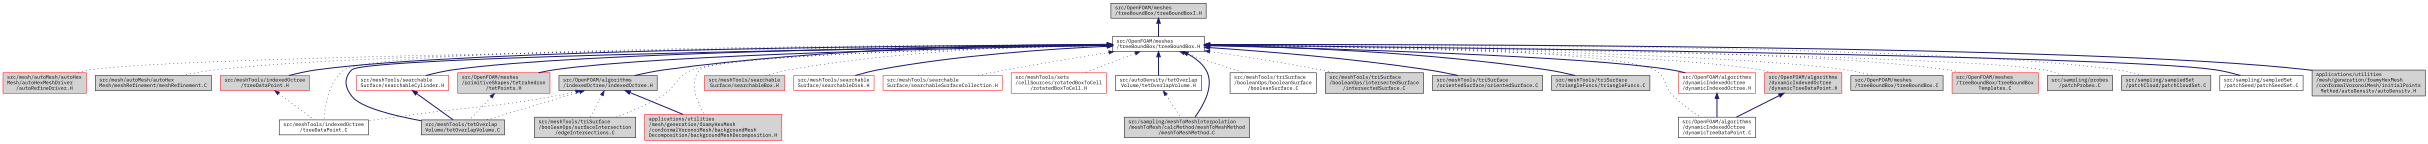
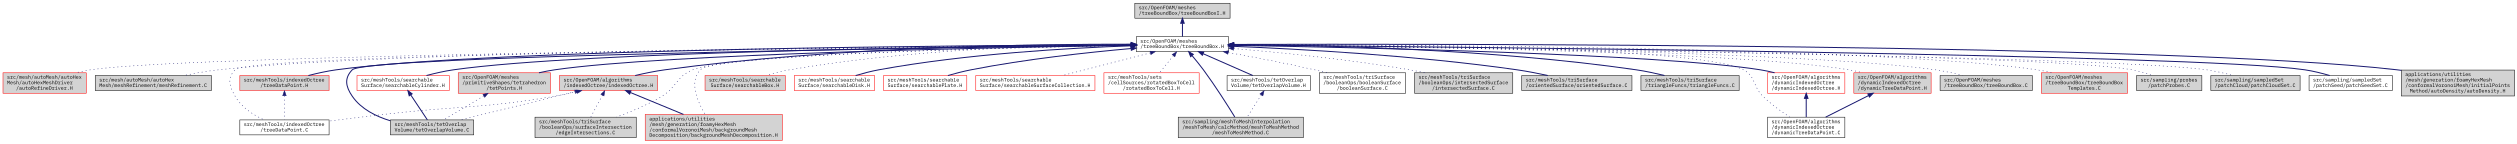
(608, 83) -> (609, 83)
none -> (925, 83)
(1159, 83) -> (1269, 83)
